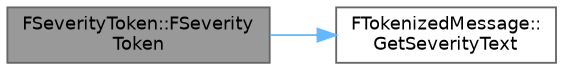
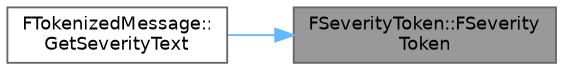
(294, 35) -> (252, 35)
